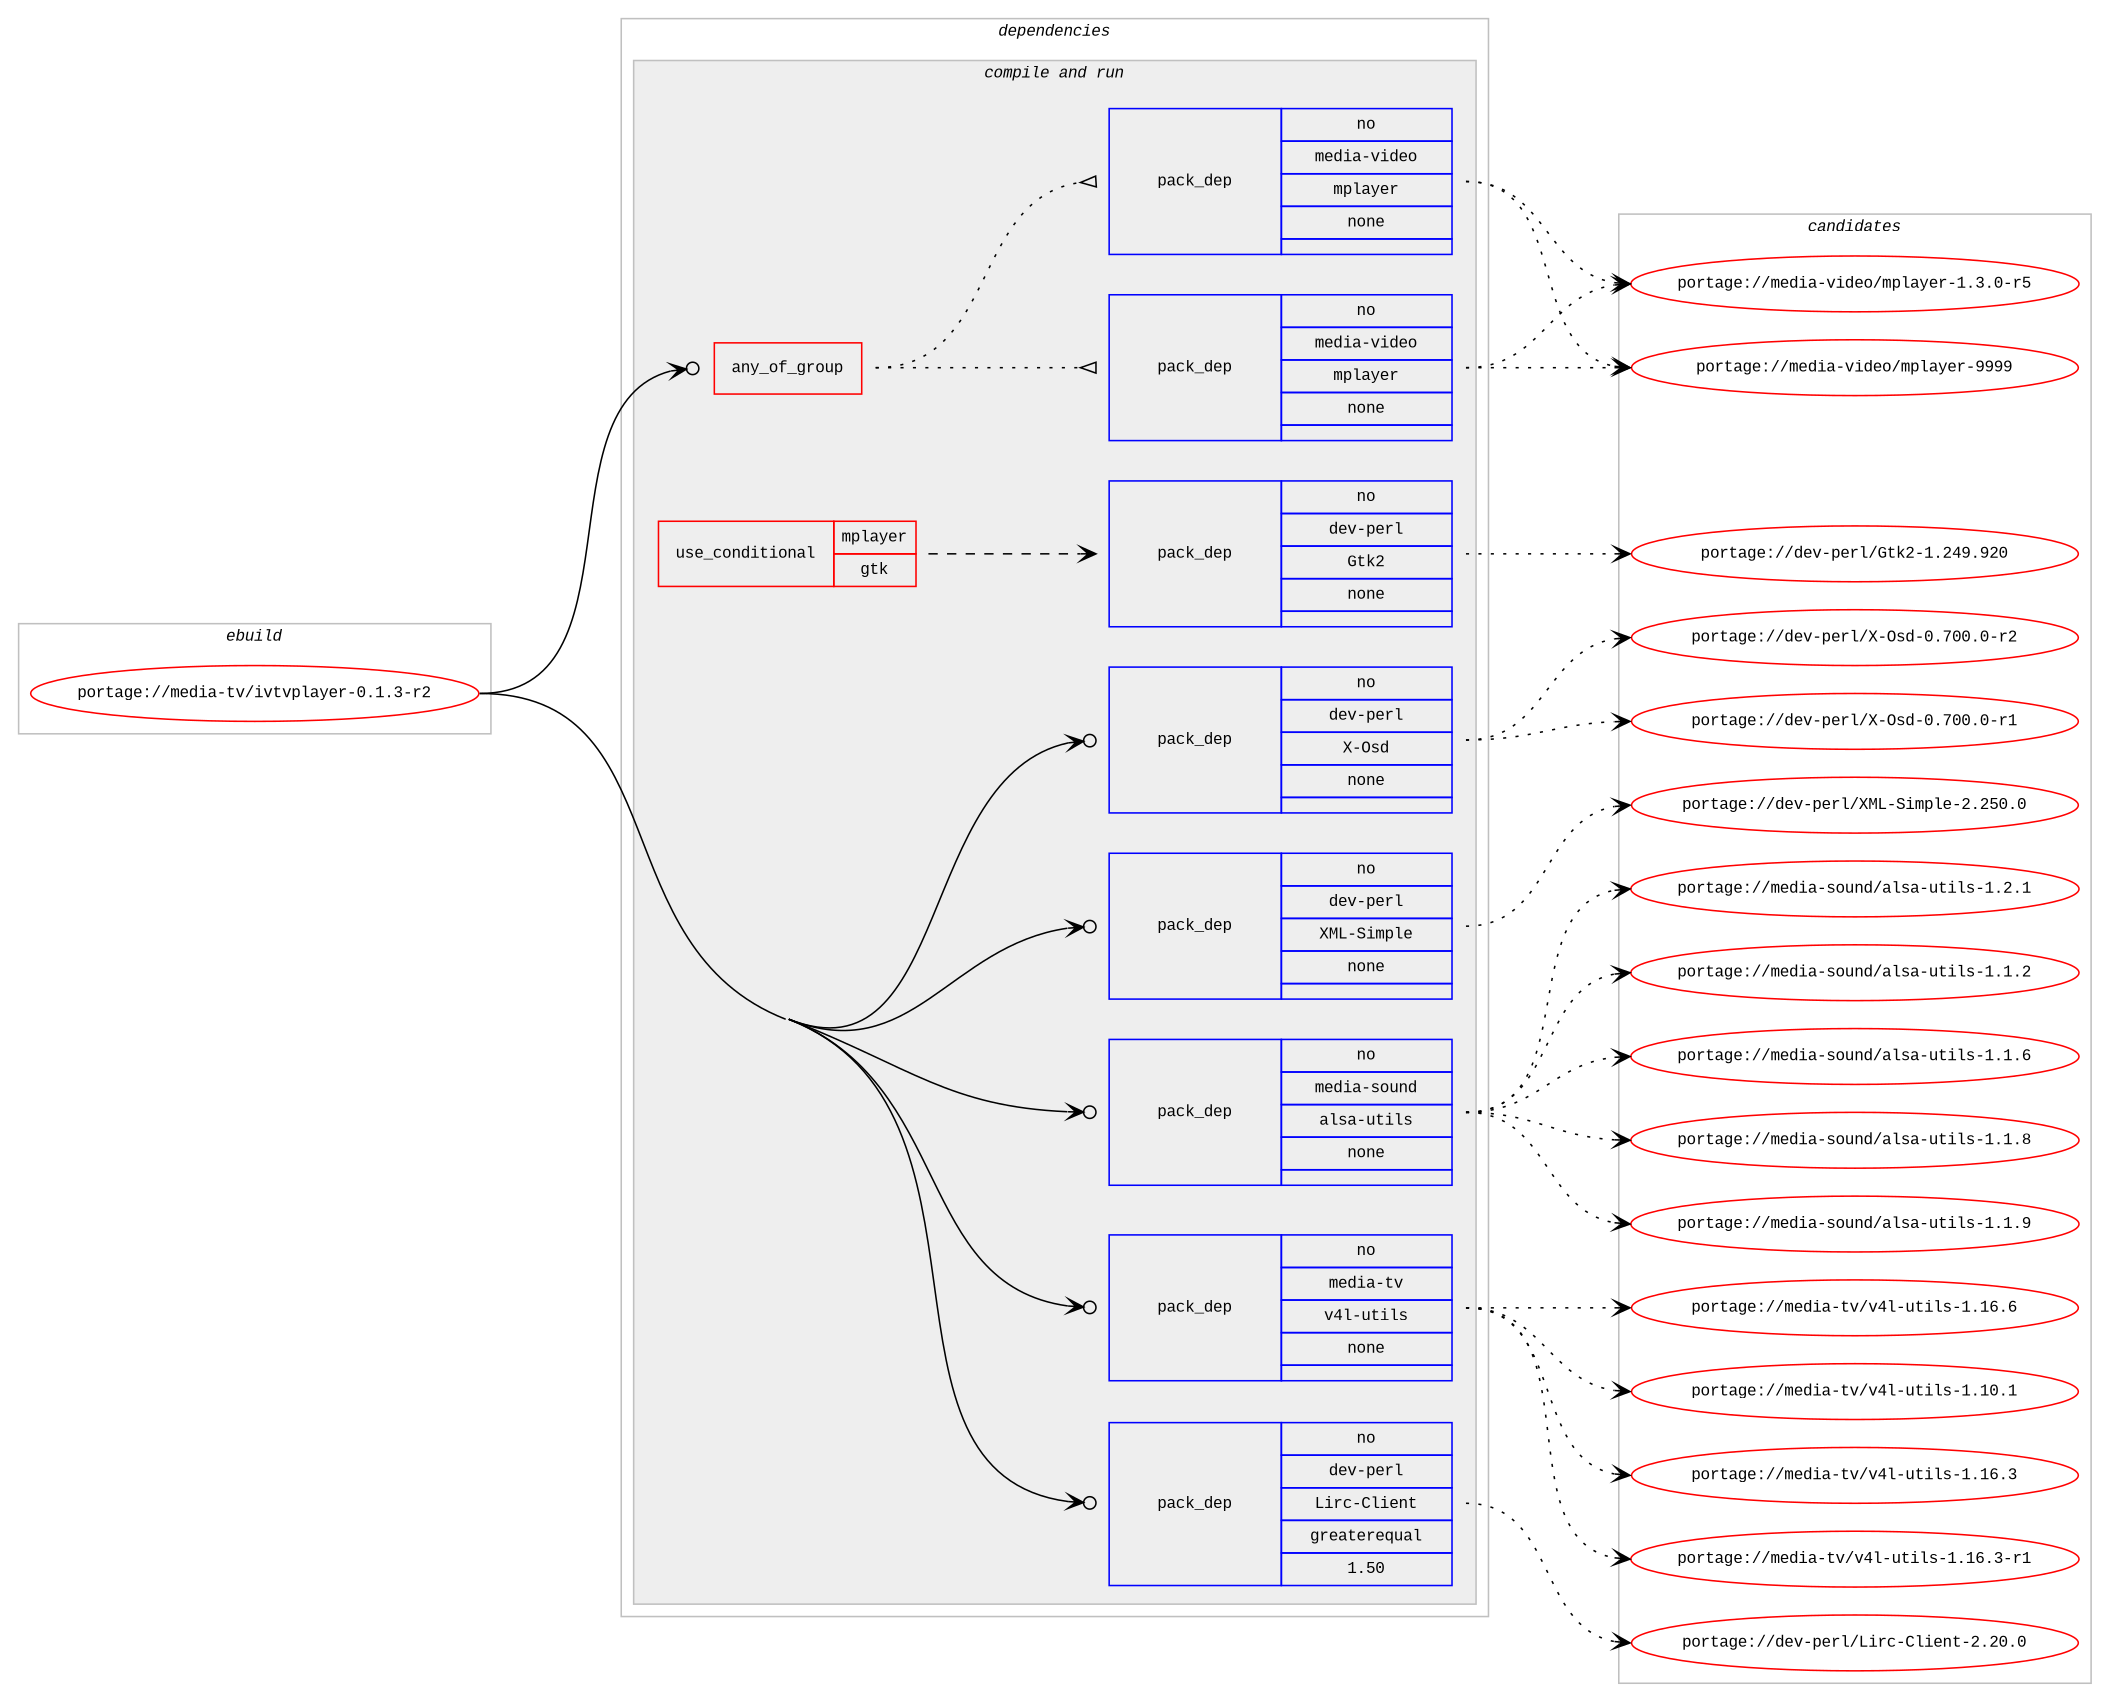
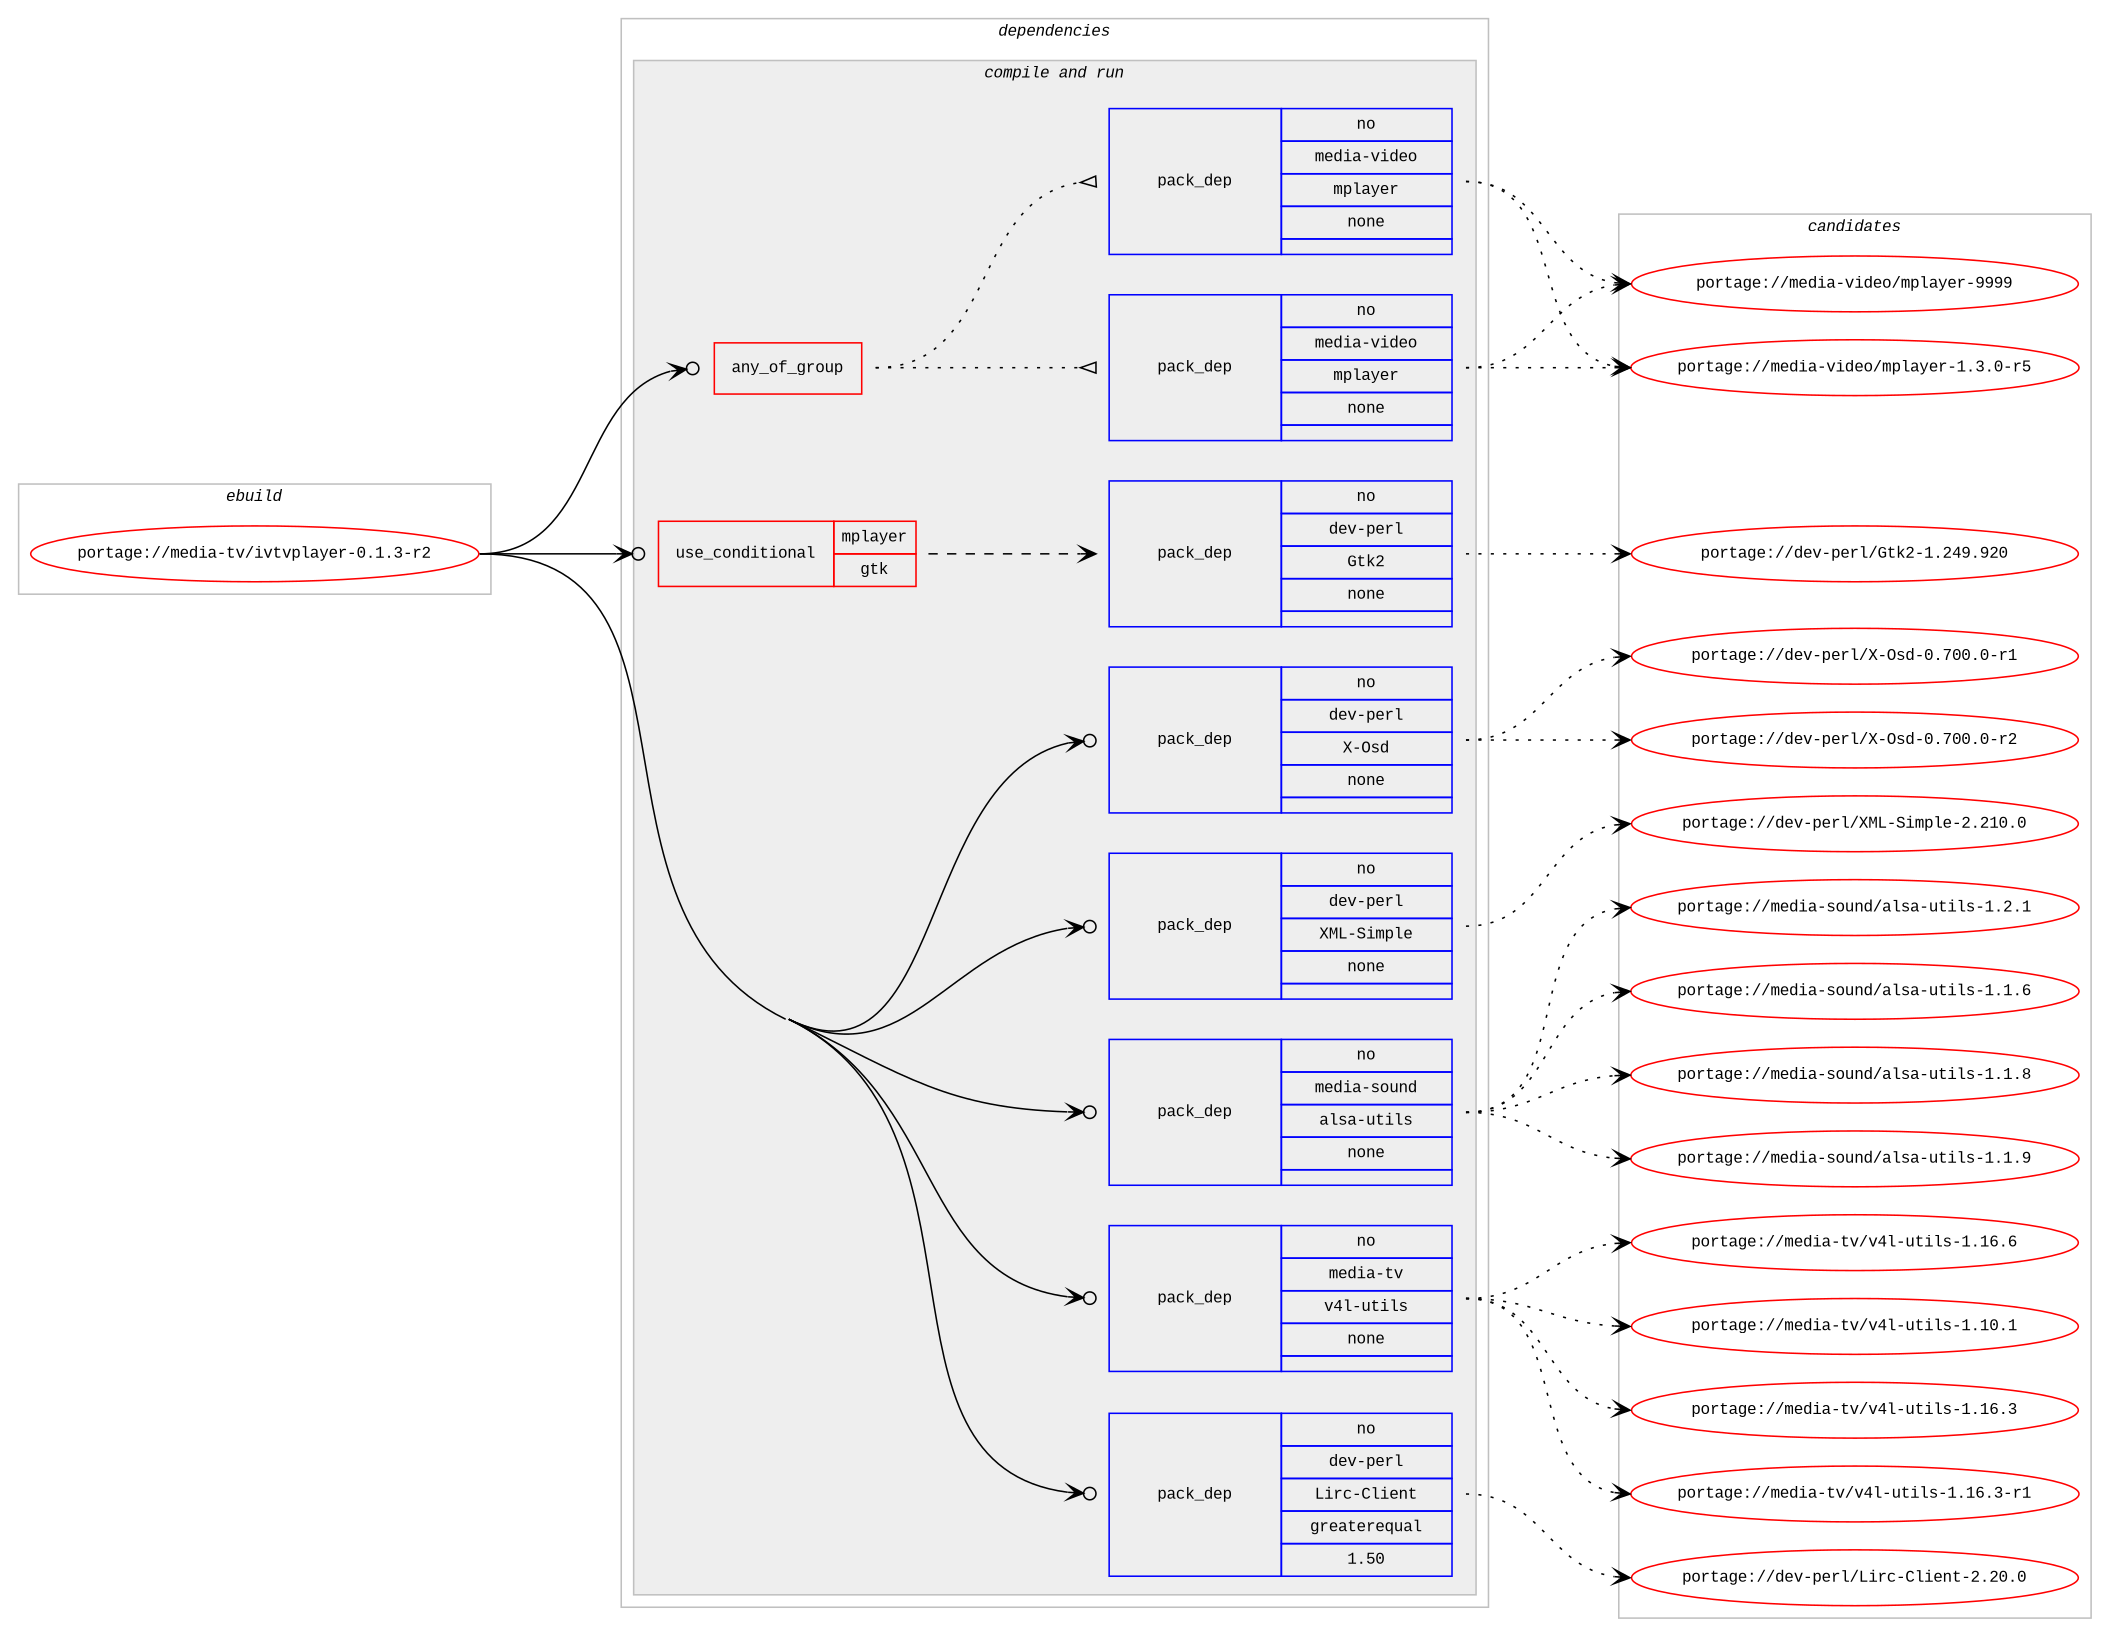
none -> (548, 554)
(1855, 805) -> (1855, 824)
(1855, 973) -> none
